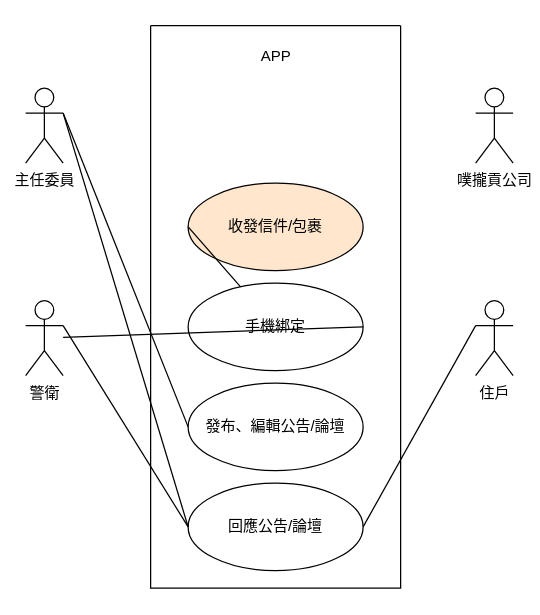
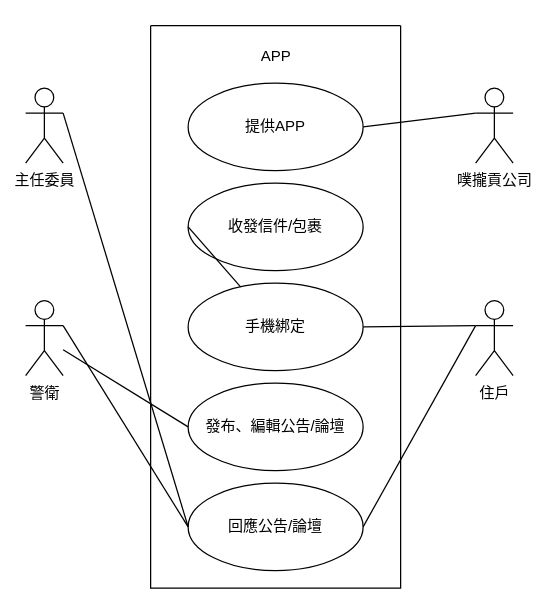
none -> (418, 120)
none -> (276, 127)
(276, 227) -> (276, 227)
(109, 229) -> (120, 385)
(213, 332) -> (416, 326)
